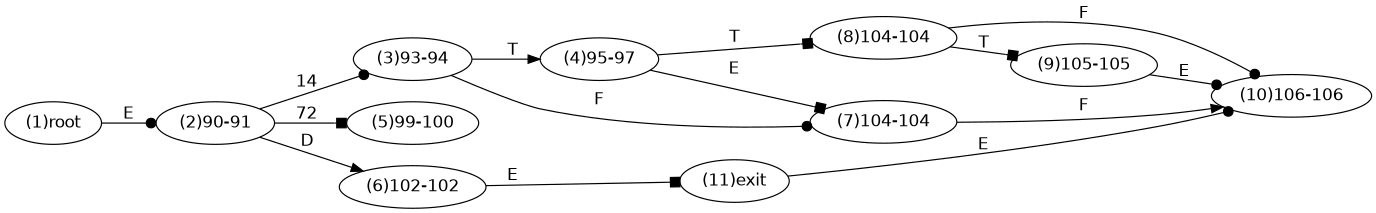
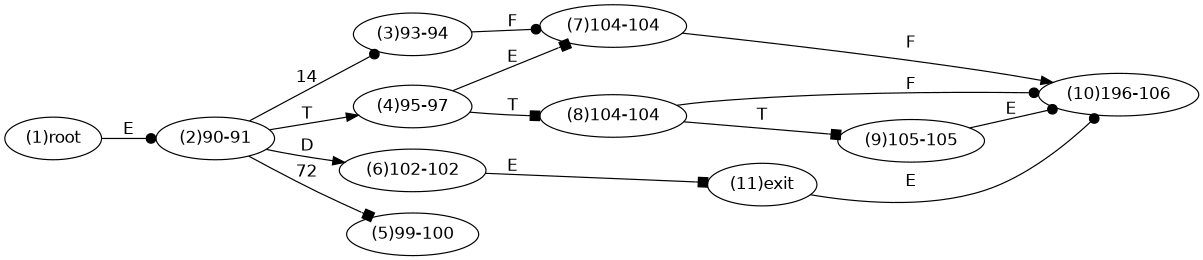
(500, 59) -> (308, 123)
(1291, 96) -> (1119, 95)
